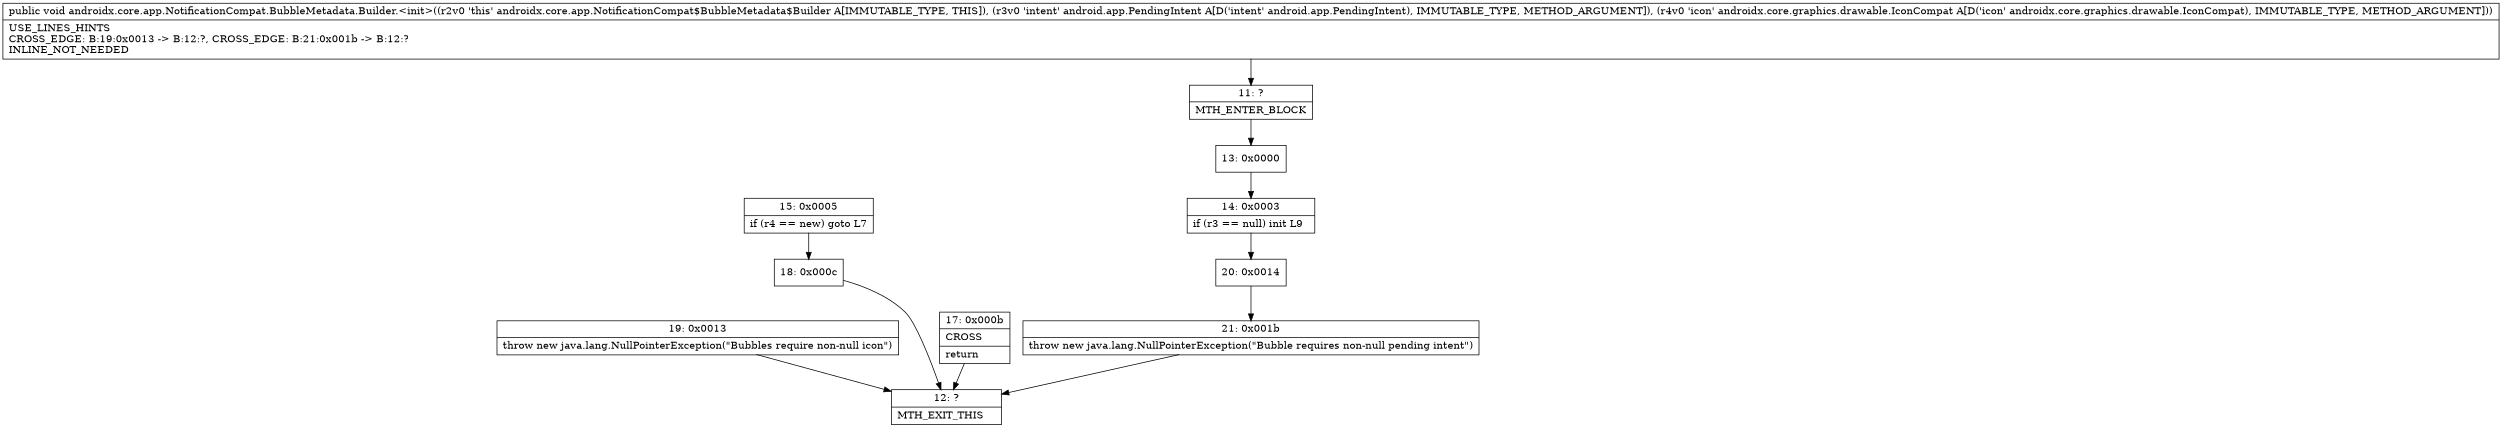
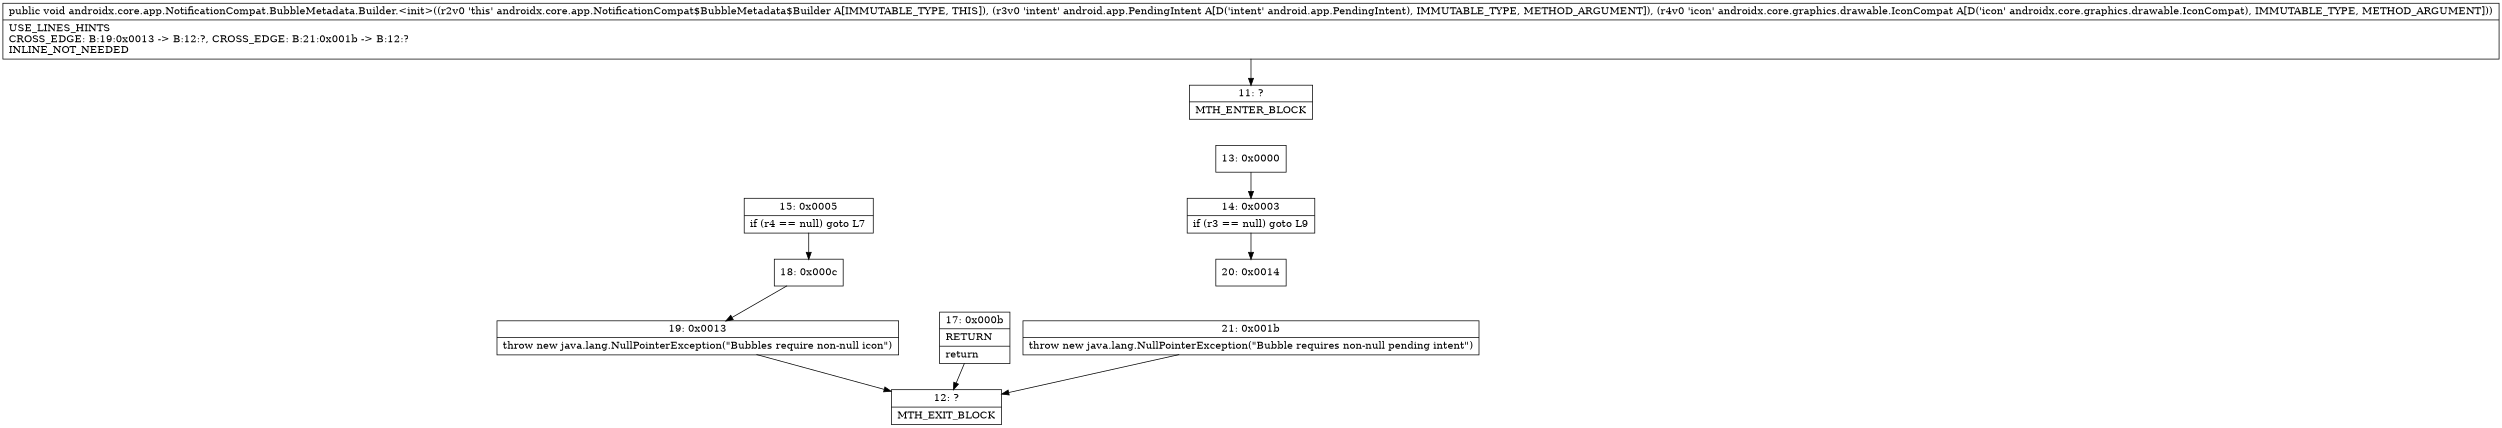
(1251, 129) -> none
(809, 224) -> (808, 224)
(1248, 224) -> (1251, 224)
(1251, 300) -> none
(908, 315) -> (760, 302)
(964, 337) -> (969, 337)
(941, 415) -> (946, 415)
